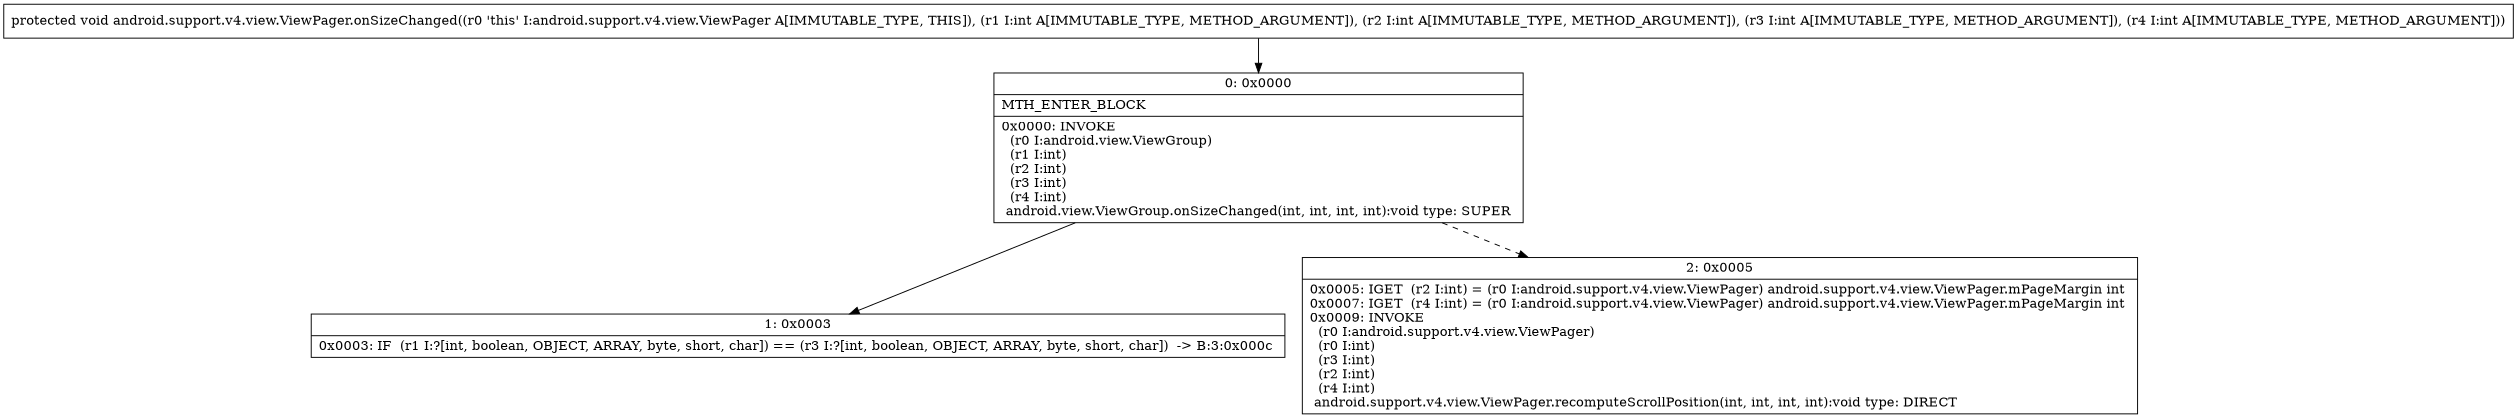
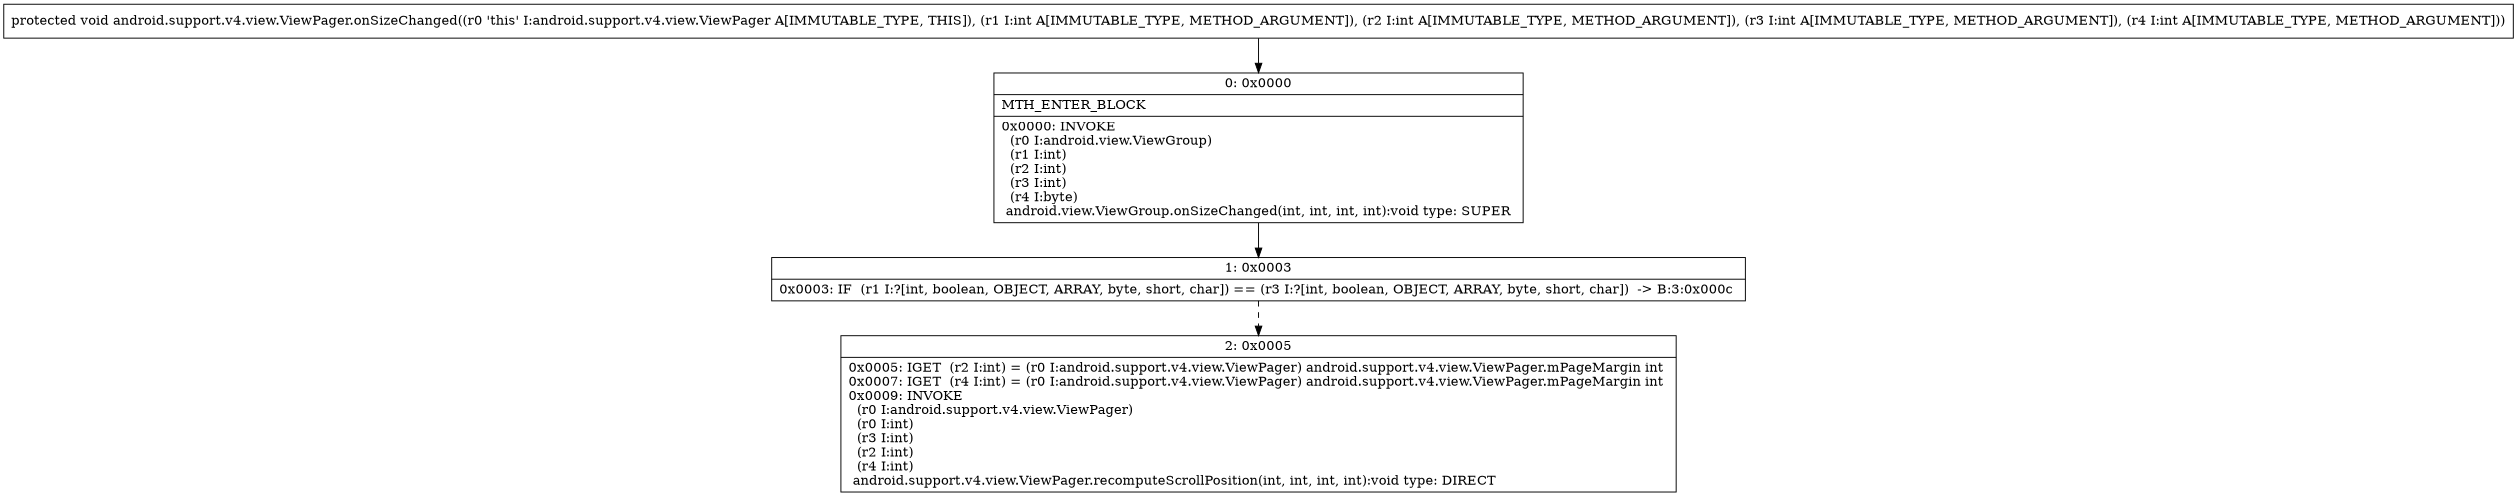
(1034, 197) -> (1040, 197)
(1481, 238) -> (1259, 314)
